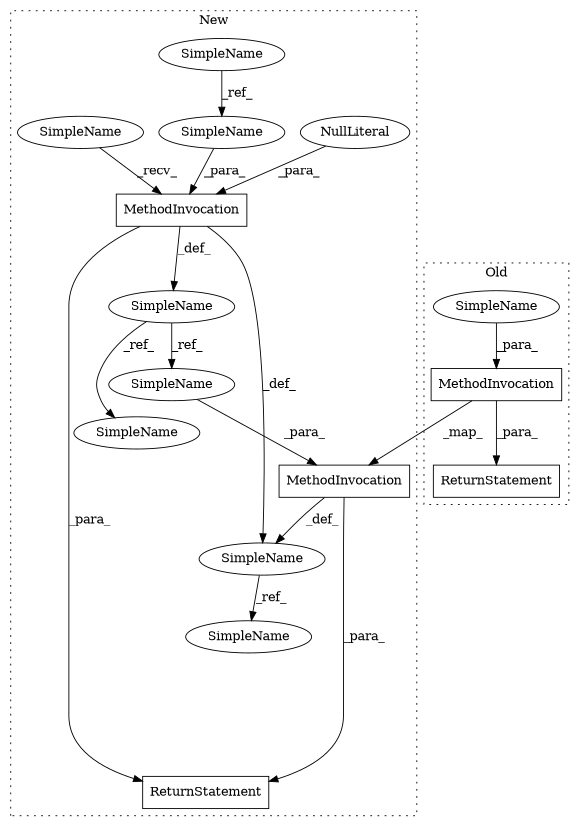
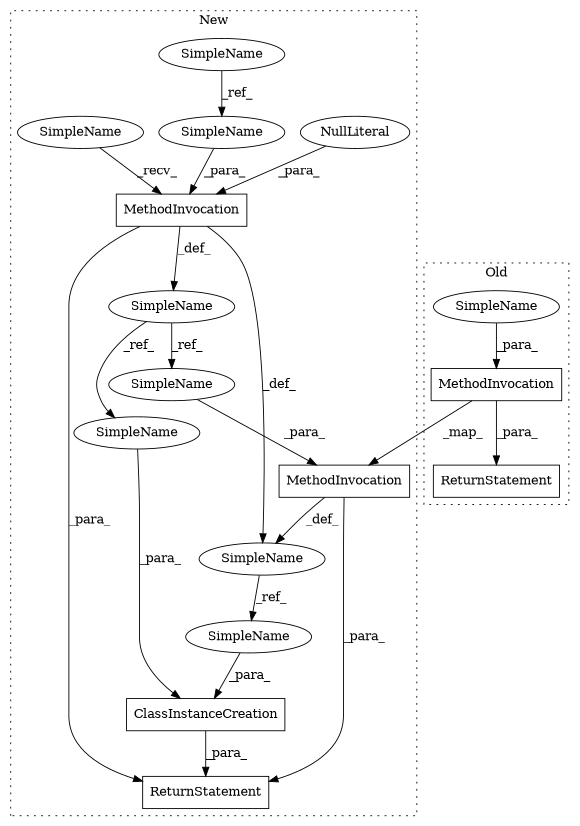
none -> (206, 715)
